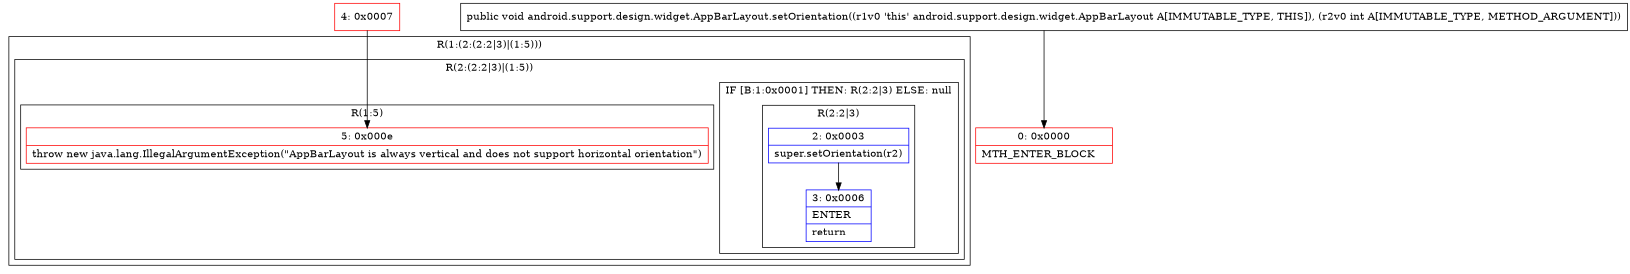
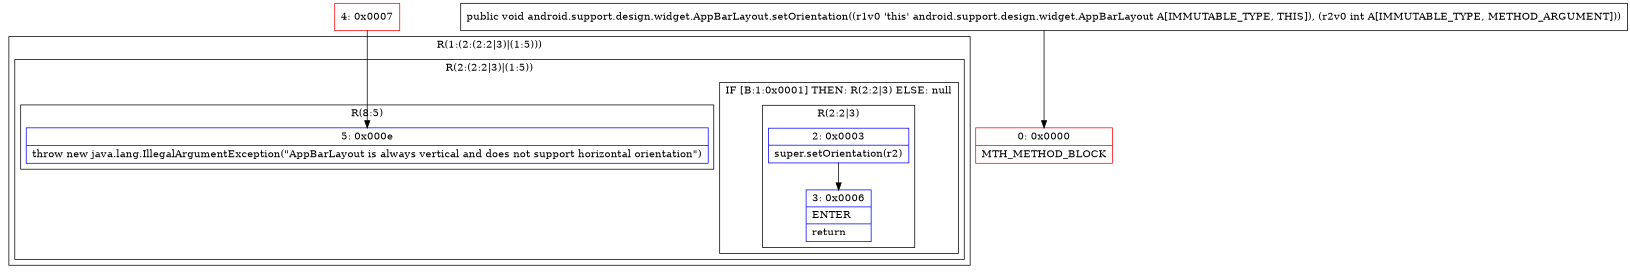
(367, 113) -> (367, 113)
(367, 146) -> (367, 146)
(1039, 154) -> (1044, 154)
